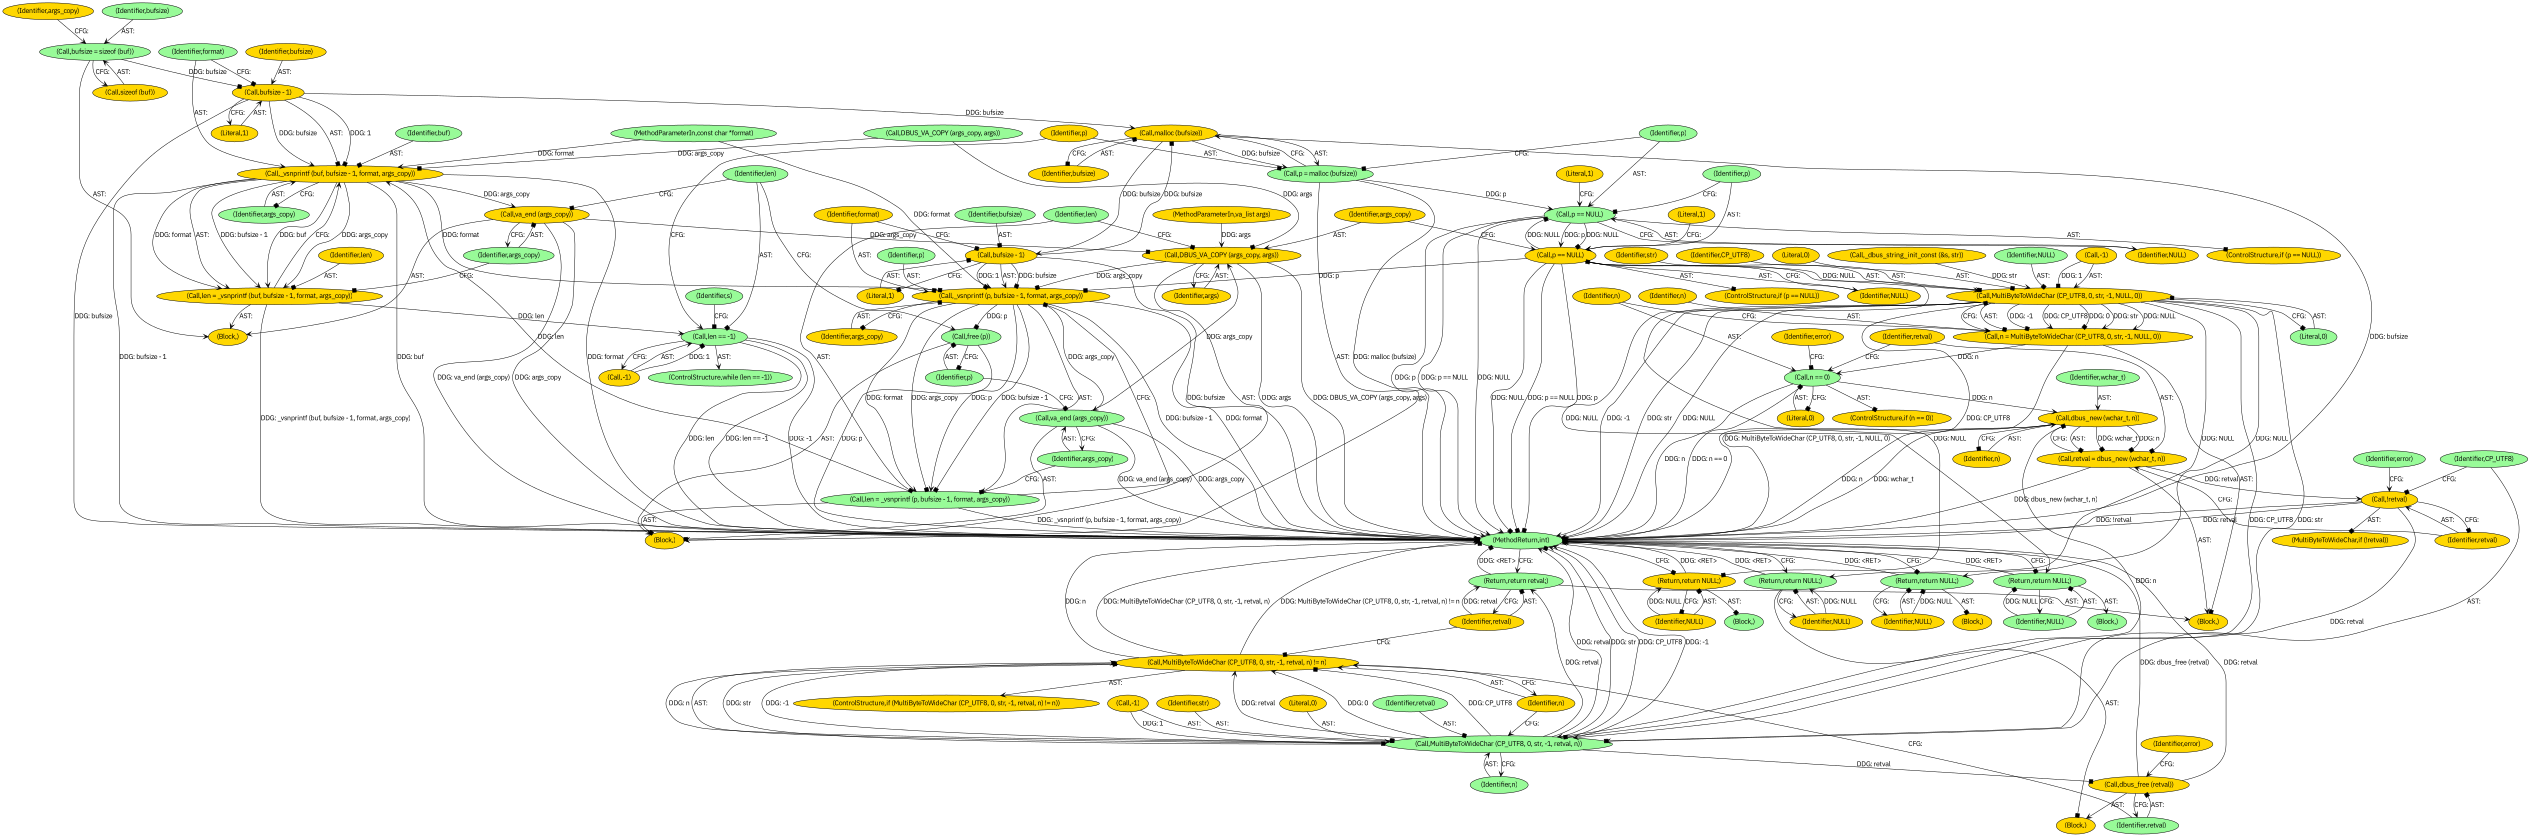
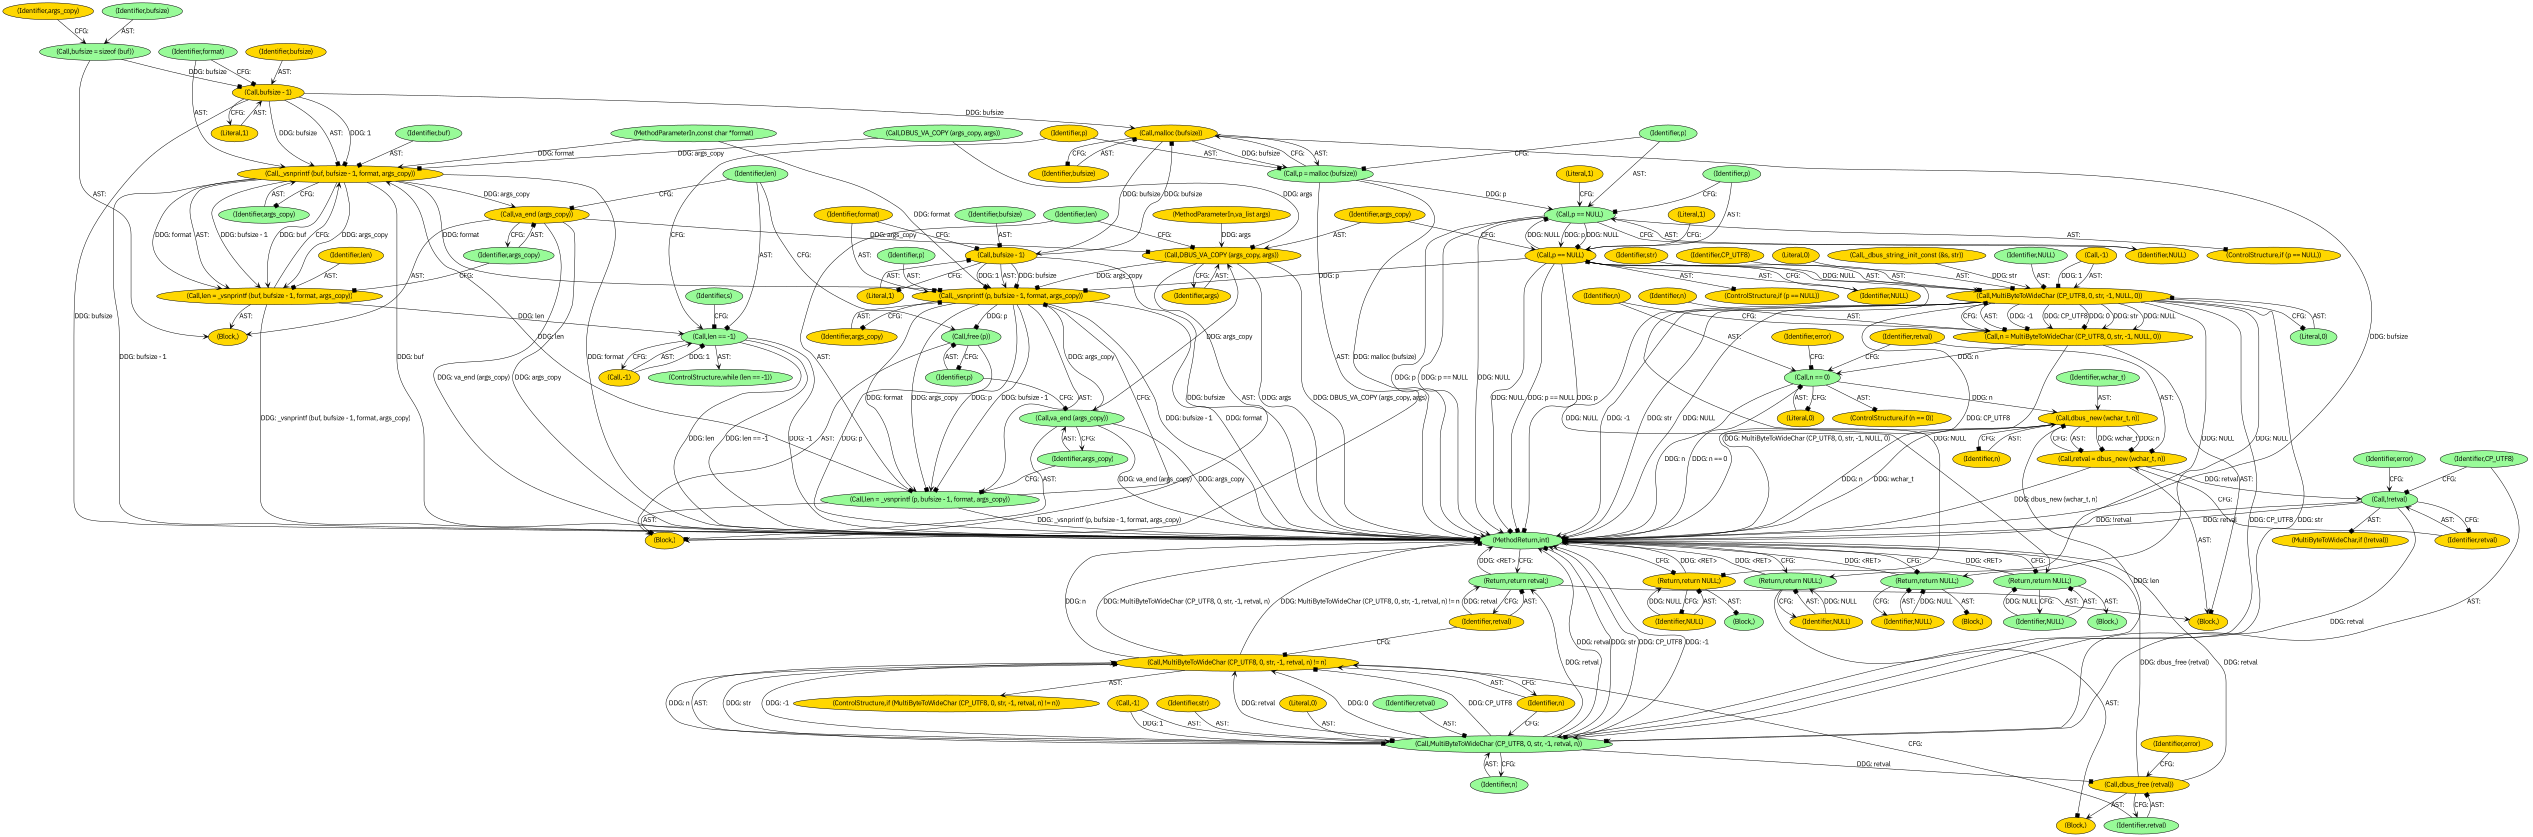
(130, 93) -> none
(2389, 500) -> (2389, 500)
(1478, 563) -> (1478, 563)
(2146, 581) -> (2146, 581)
